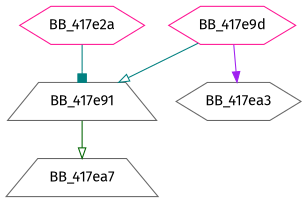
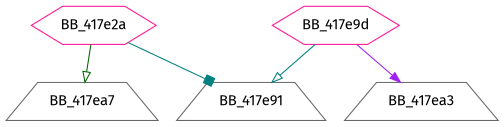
(239, 101) -> (421, 101)
(82, 134) -> (89, 58)
